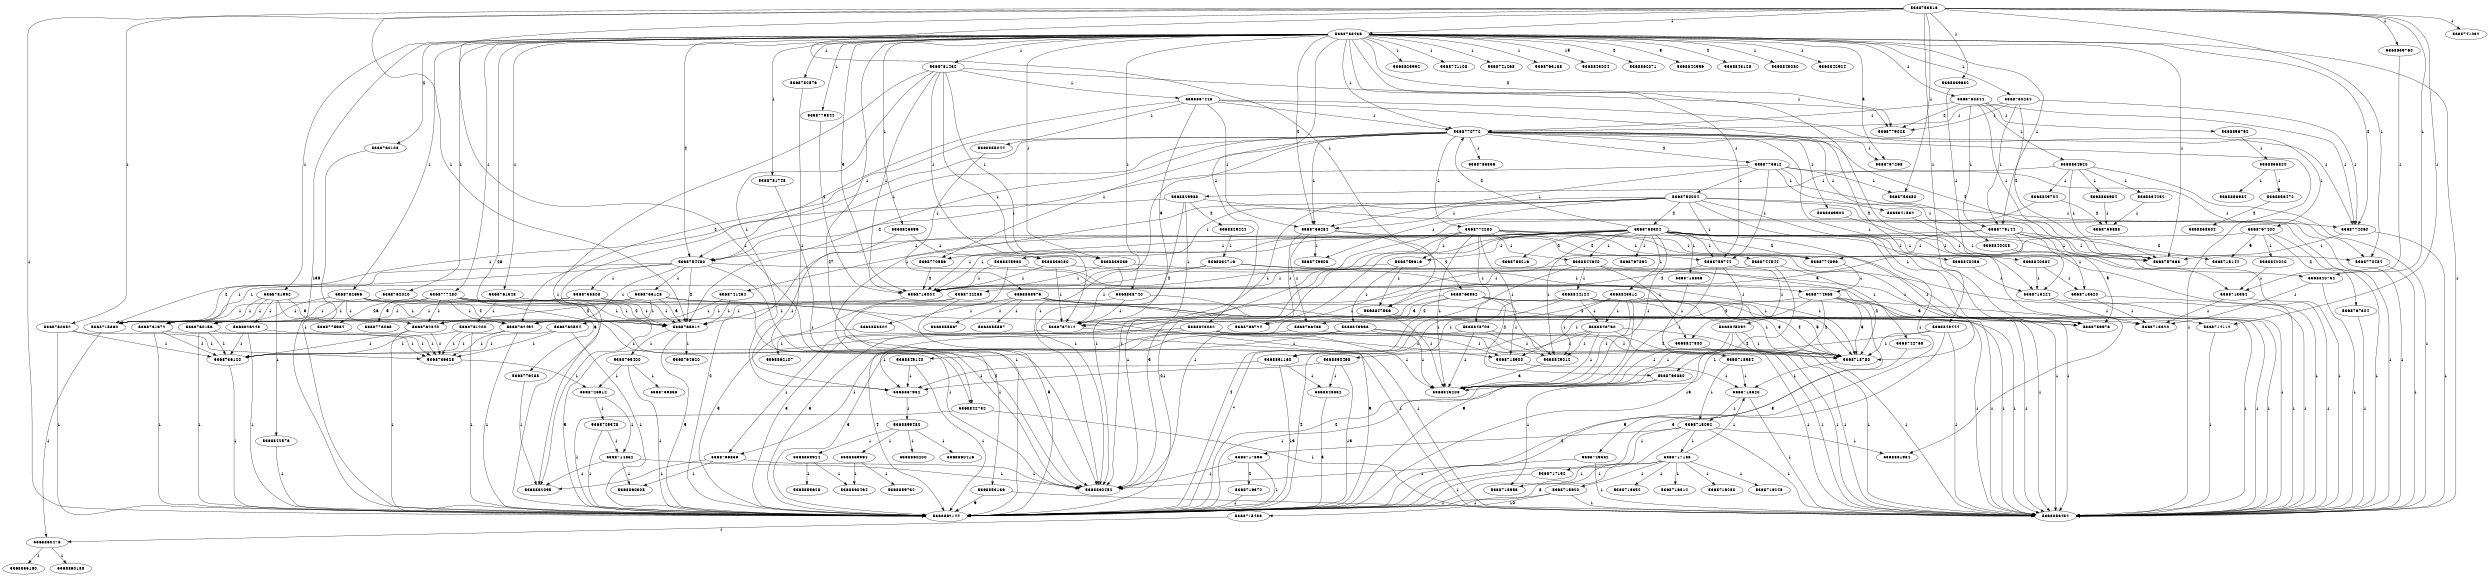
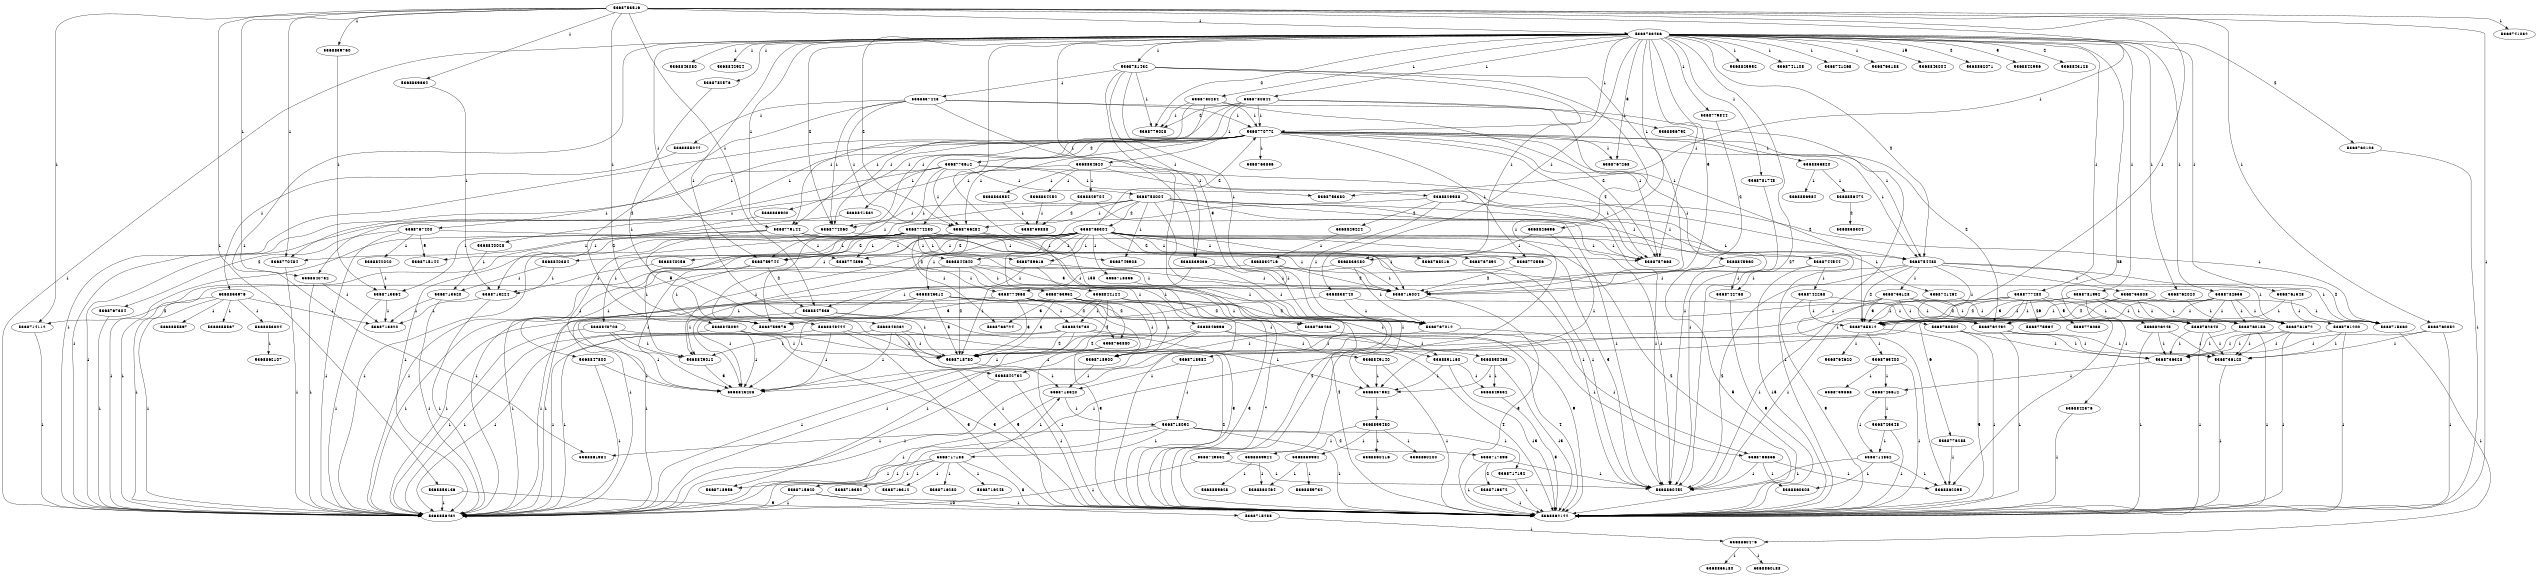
(1656, 293) -> (1736, 277)
(1739, 315) -> none
